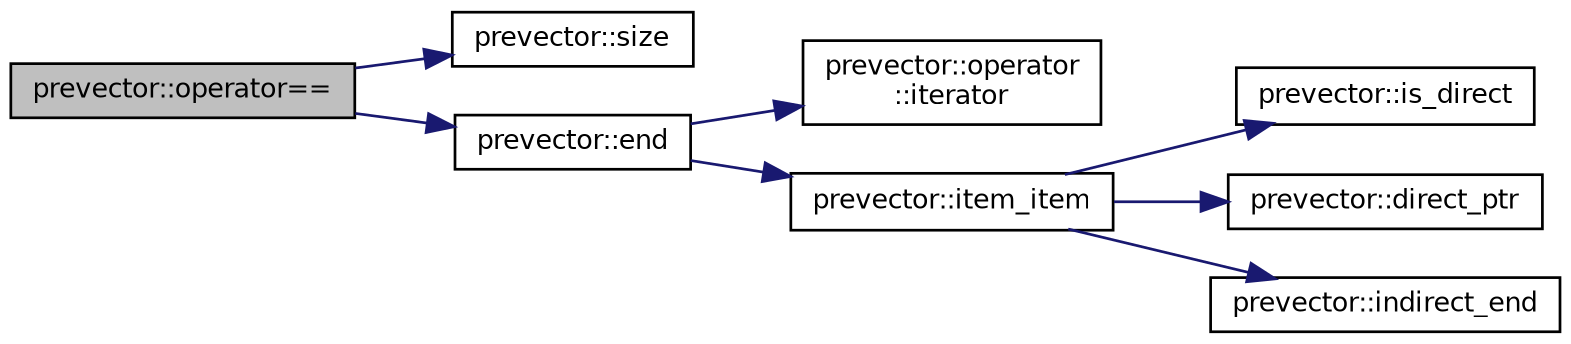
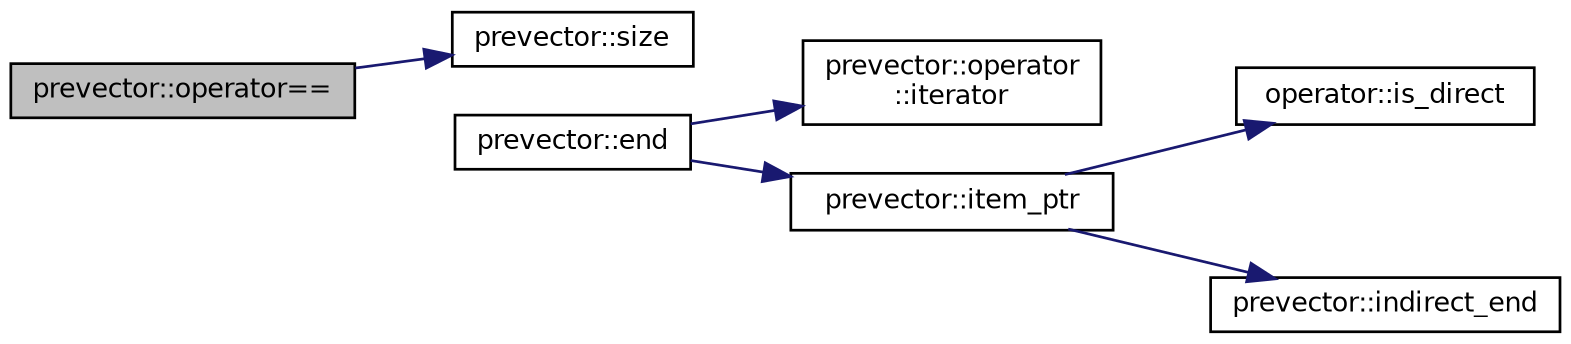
(1385, 96) -> (1385, 96)
(391, 118) -> none
(952, 202) -> (952, 202)
(1385, 202) -> none
